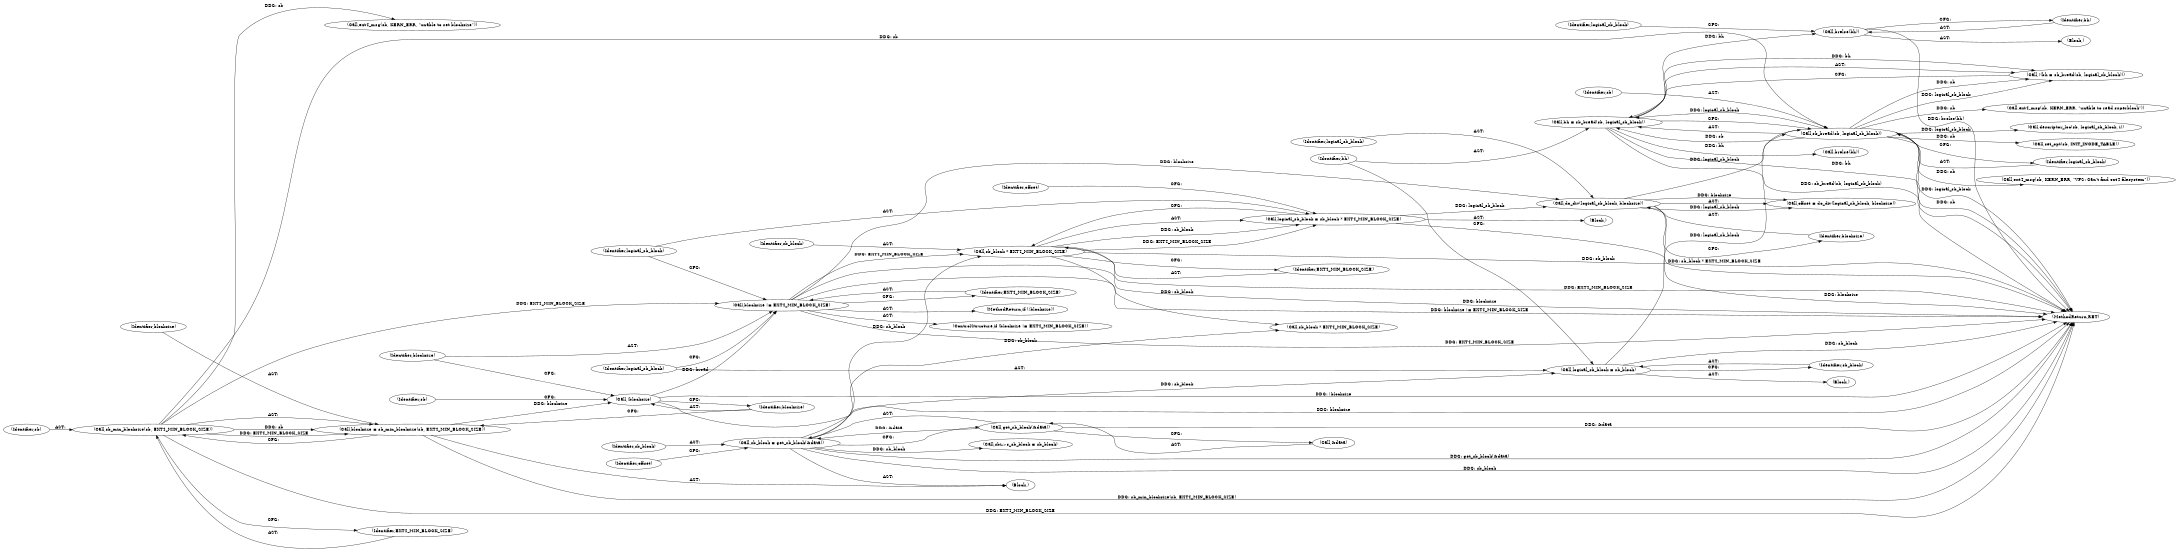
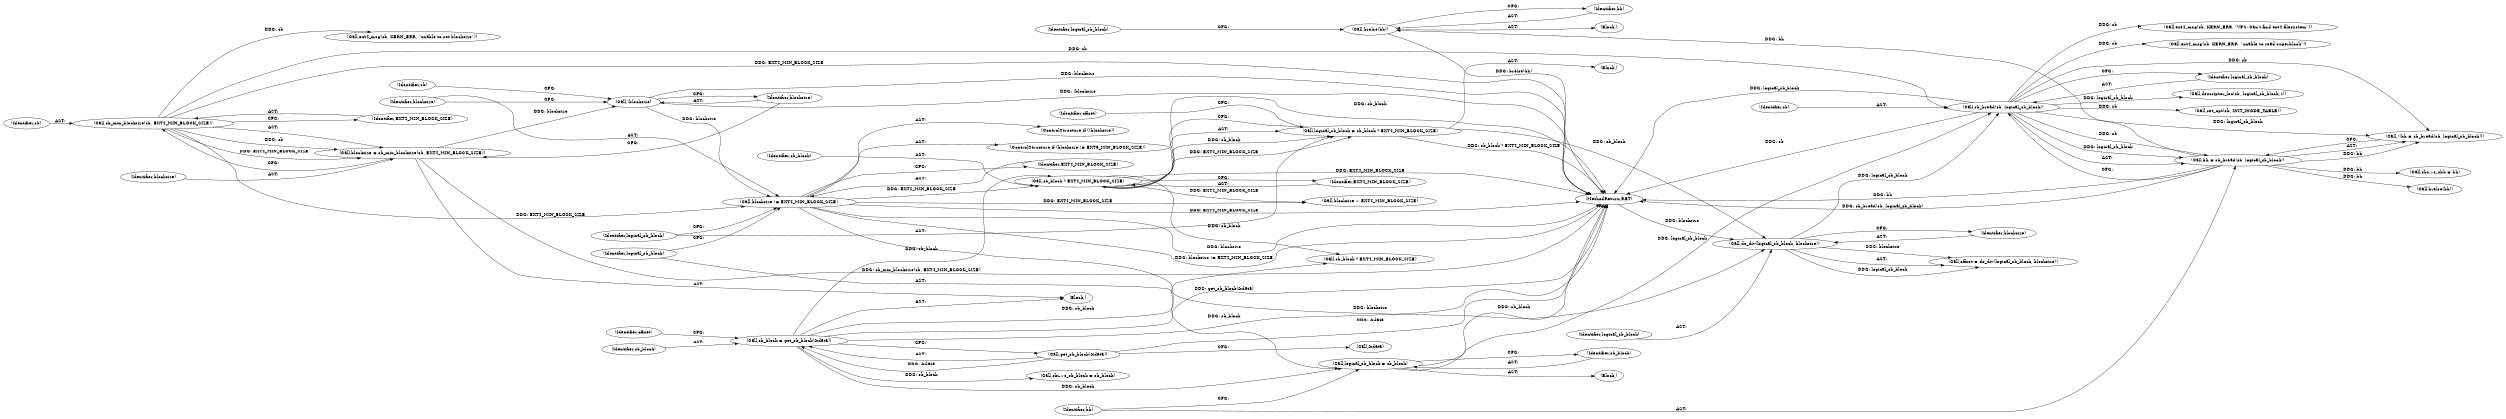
none -> (2435, 172)
none -> (1370, 201)
(1480, 206) -> (1609, 142)
(1816, 300) -> (1673, 228)
(1021, 310) -> (1078, 131)
(1021, 326) -> (1078, 148)
(696, 370) -> (699, 119)
(1178, 452) -> none
